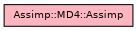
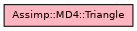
(69, 15) -> (69, 15)
